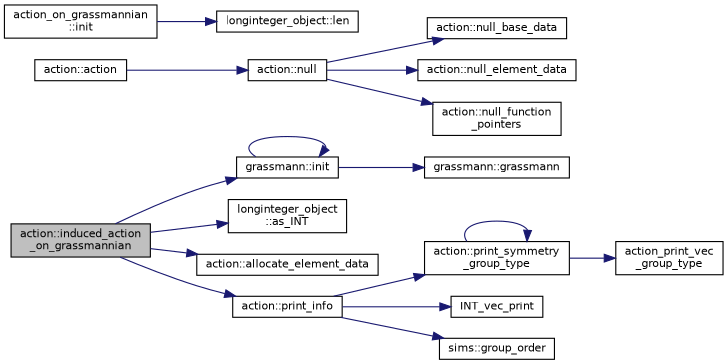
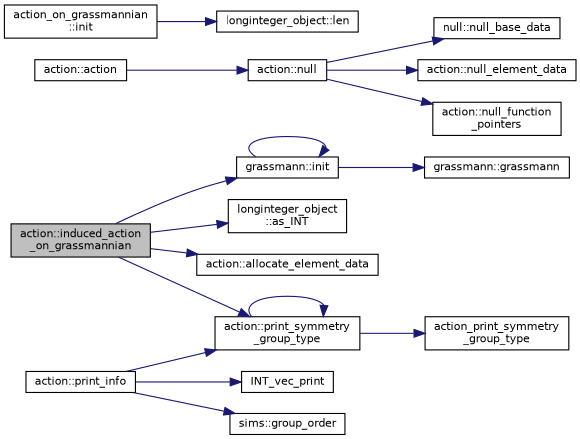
(497, 28) -> (497, 28)
(669, 258) -> (497, 333)
(172, 277) -> (179, 285)
